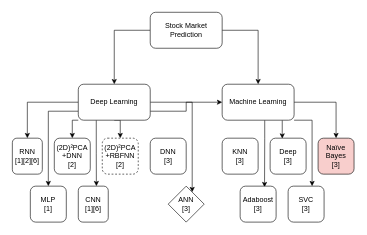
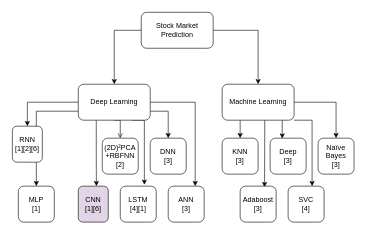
(186, 30) -> (177, 30)
(216, 102) -> (168, 132)
(72, 120) -> none
(120, 132) -> (120, 134)
none -> (240, 132)
none -> (144, 150)
(27, 156) -> (27, 144)
(72, 156) -> none
(120, 156) -> (120, 156)
(336, 156) -> (336, 156)
(48, 204) -> (36, 204)
(93, 204) -> (93, 204)
none -> (138, 204)
(186, 204) -> (186, 204)
(306, 204) -> (306, 204)
